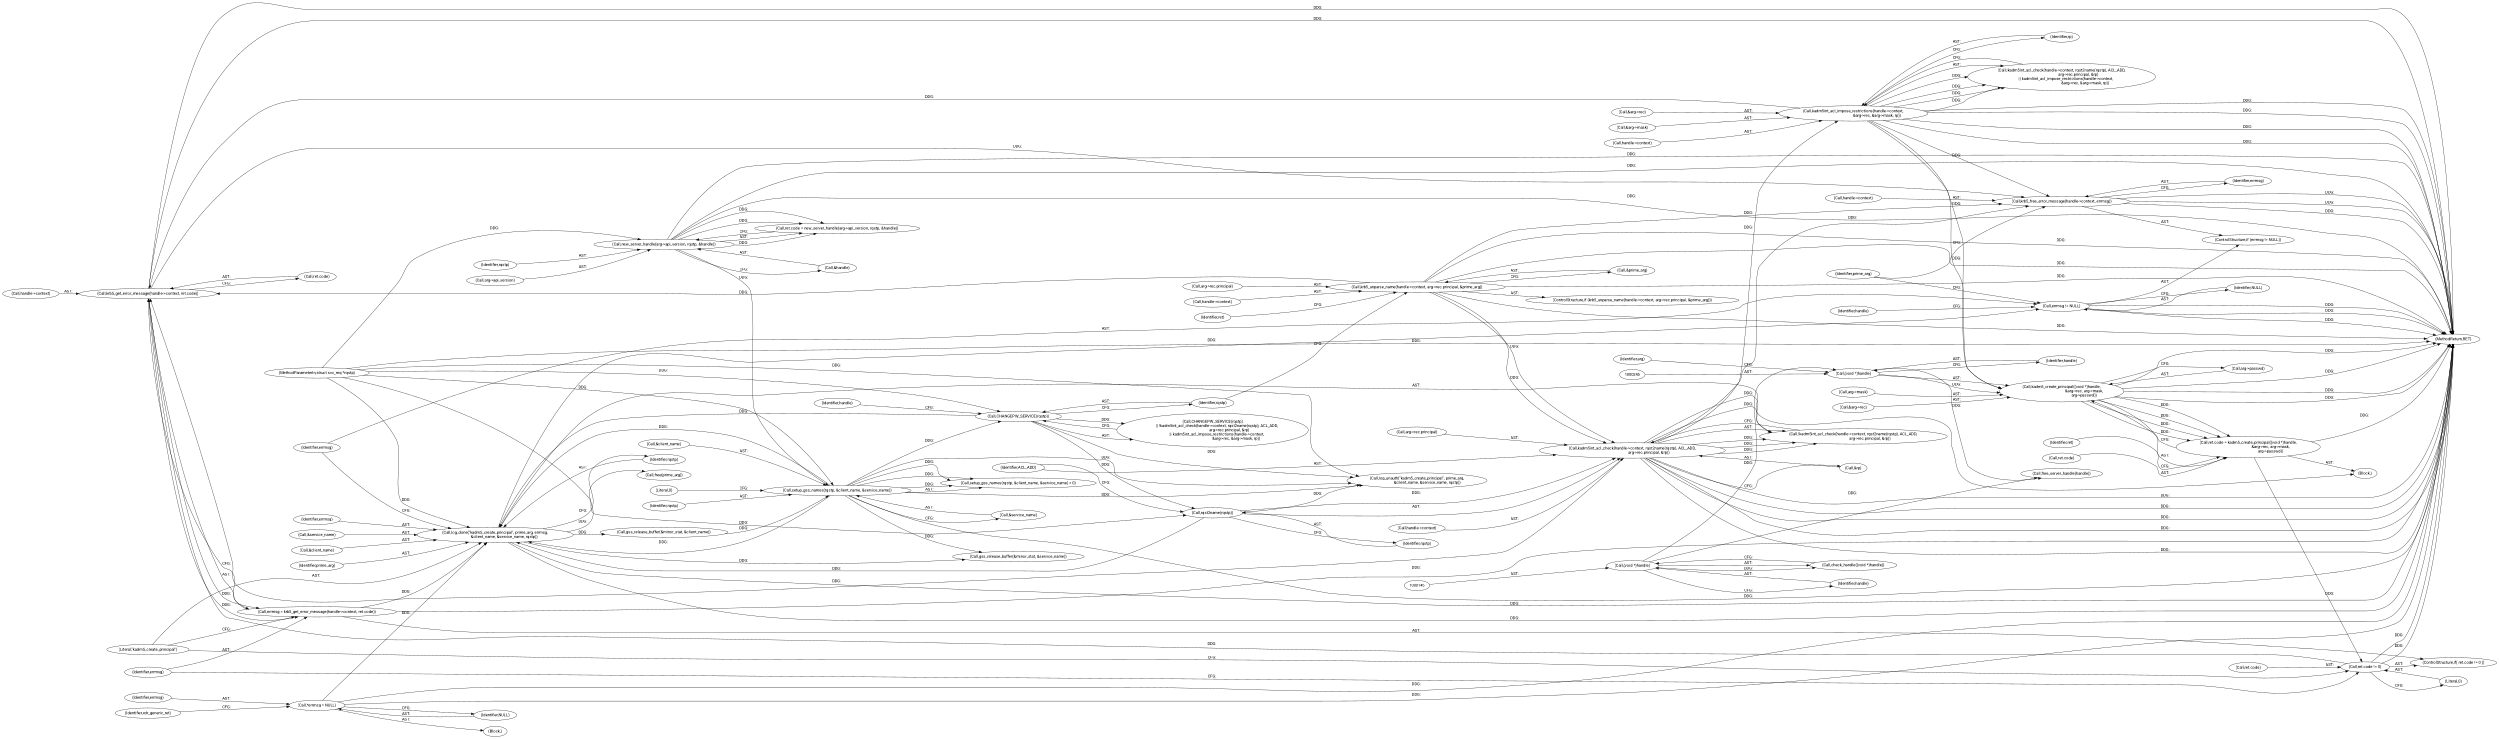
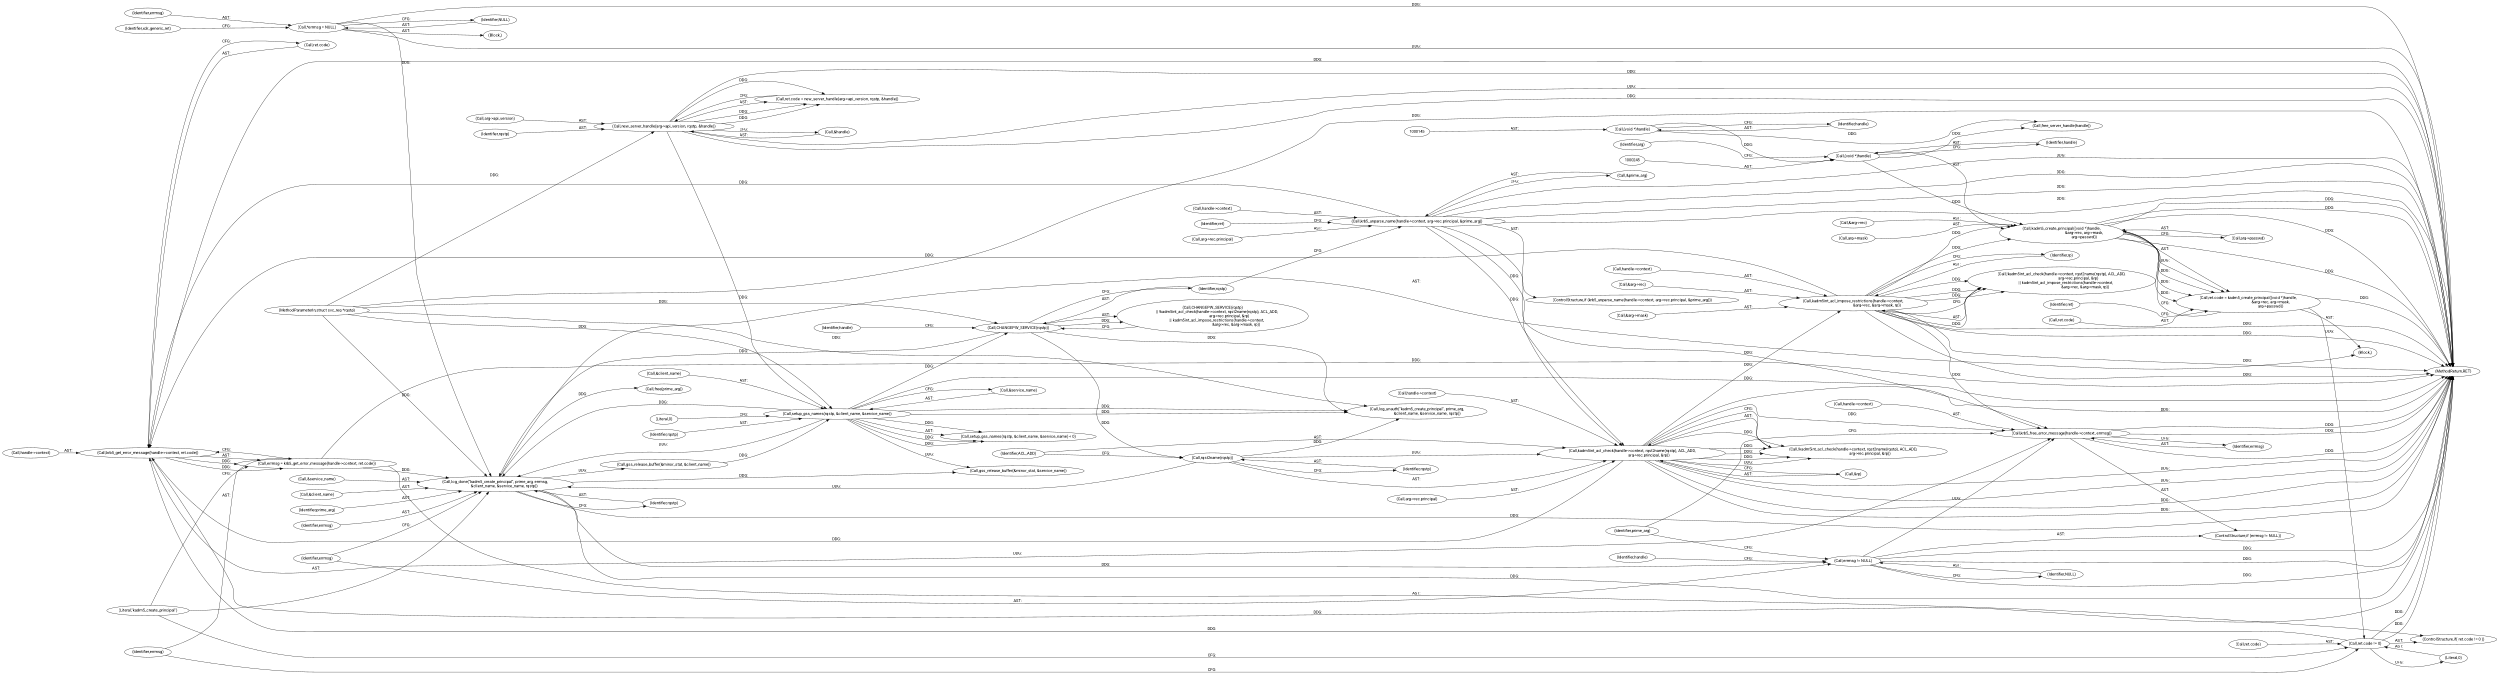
none -> (1960, 502)
(741, 525) -> none
(1853, 565) -> none
